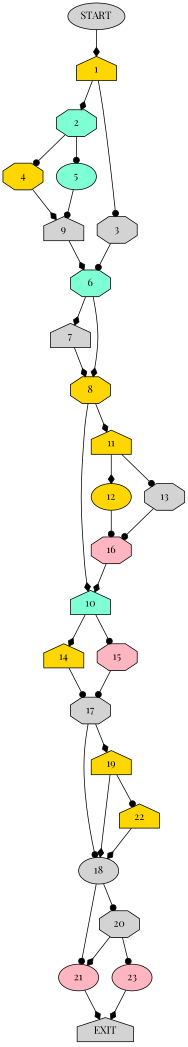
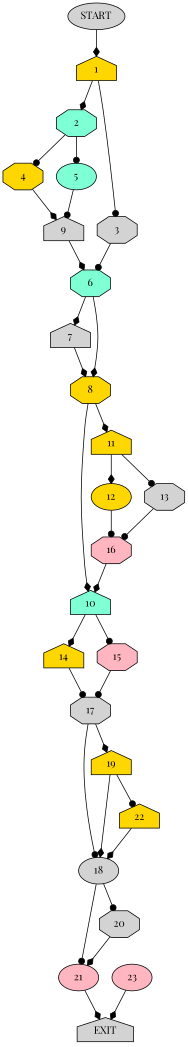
(125, 948) -> none
